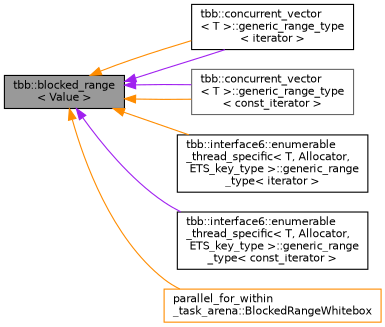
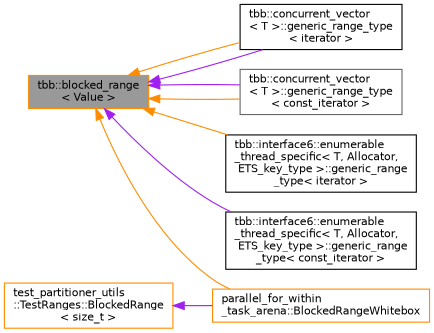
(64, 92) -> (89, 92)
none -> (89, 306)
